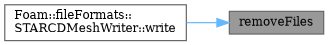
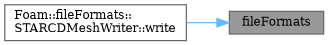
(277, 23) -> (277, 23)
